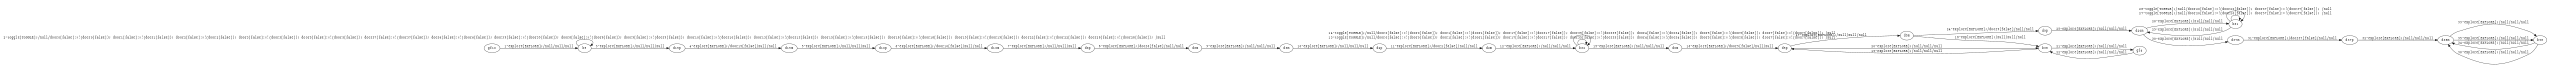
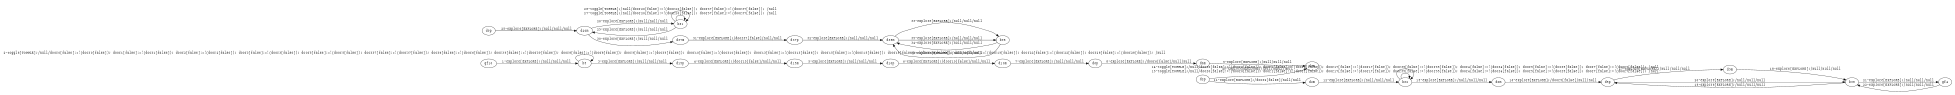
(1975, 33) -> none
(1332, 48) -> (1257, 76)
